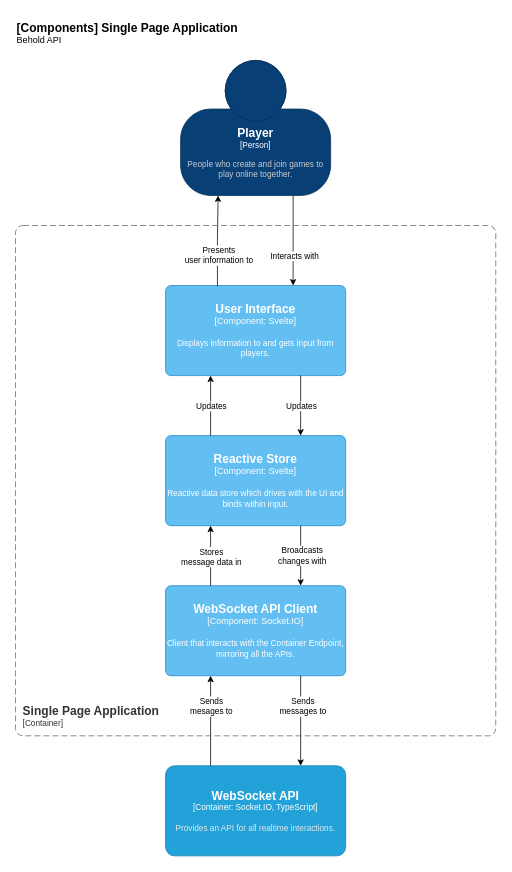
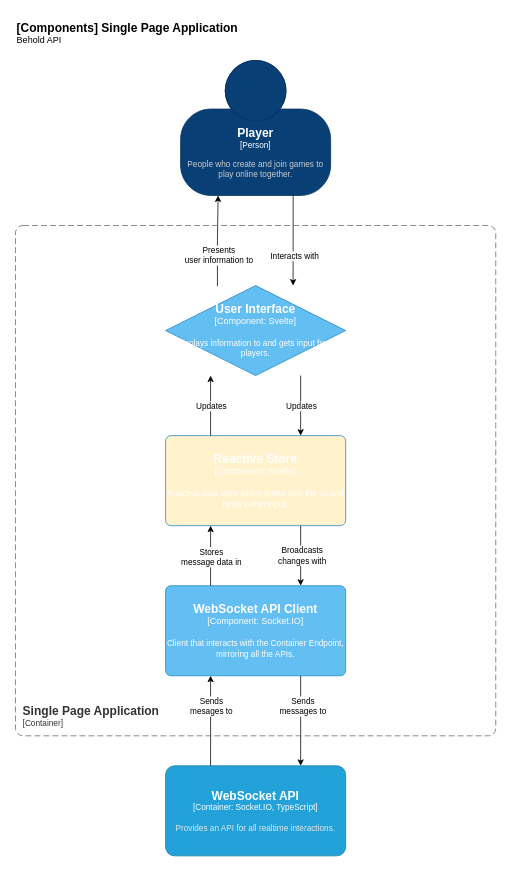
(255, 330) -> (255, 330)
(255, 480) -> (255, 480)
